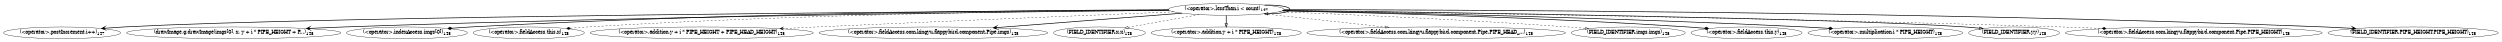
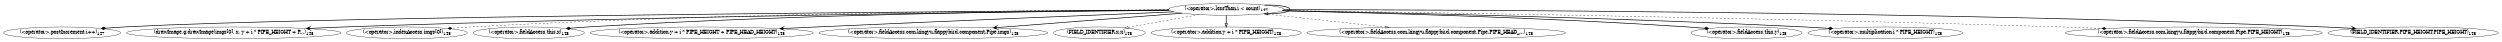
(637, 15) -> (637, 15)
(810, 15) -> (810, 15)
(795, 18) -> (795, 18)
(978, 20) -> (978, 20)
(1628, 33) -> none
(2014, 33) -> none
